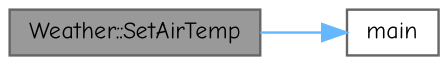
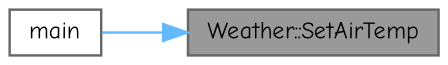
(291, 33) -> (132, 33)
